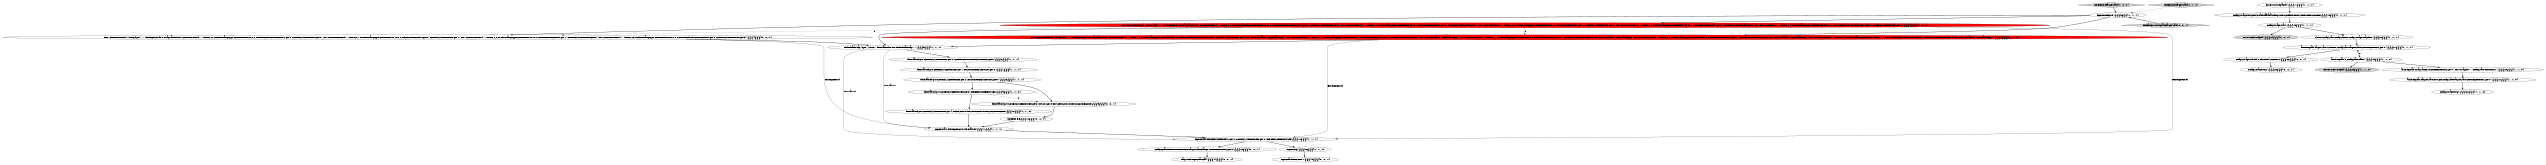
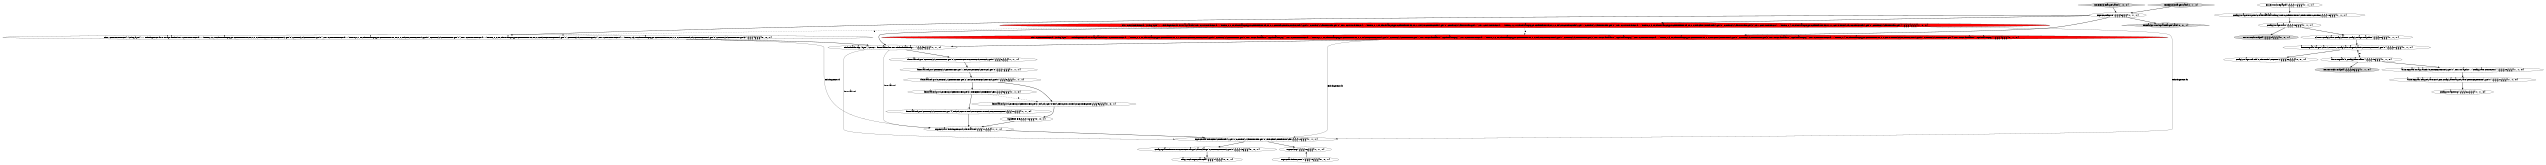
(2152, 10) -> (2152, 10)
(2144, 20) -> (2141, 20)
(2271, 70) -> none
(1304, 154) -> (1306, 155)
